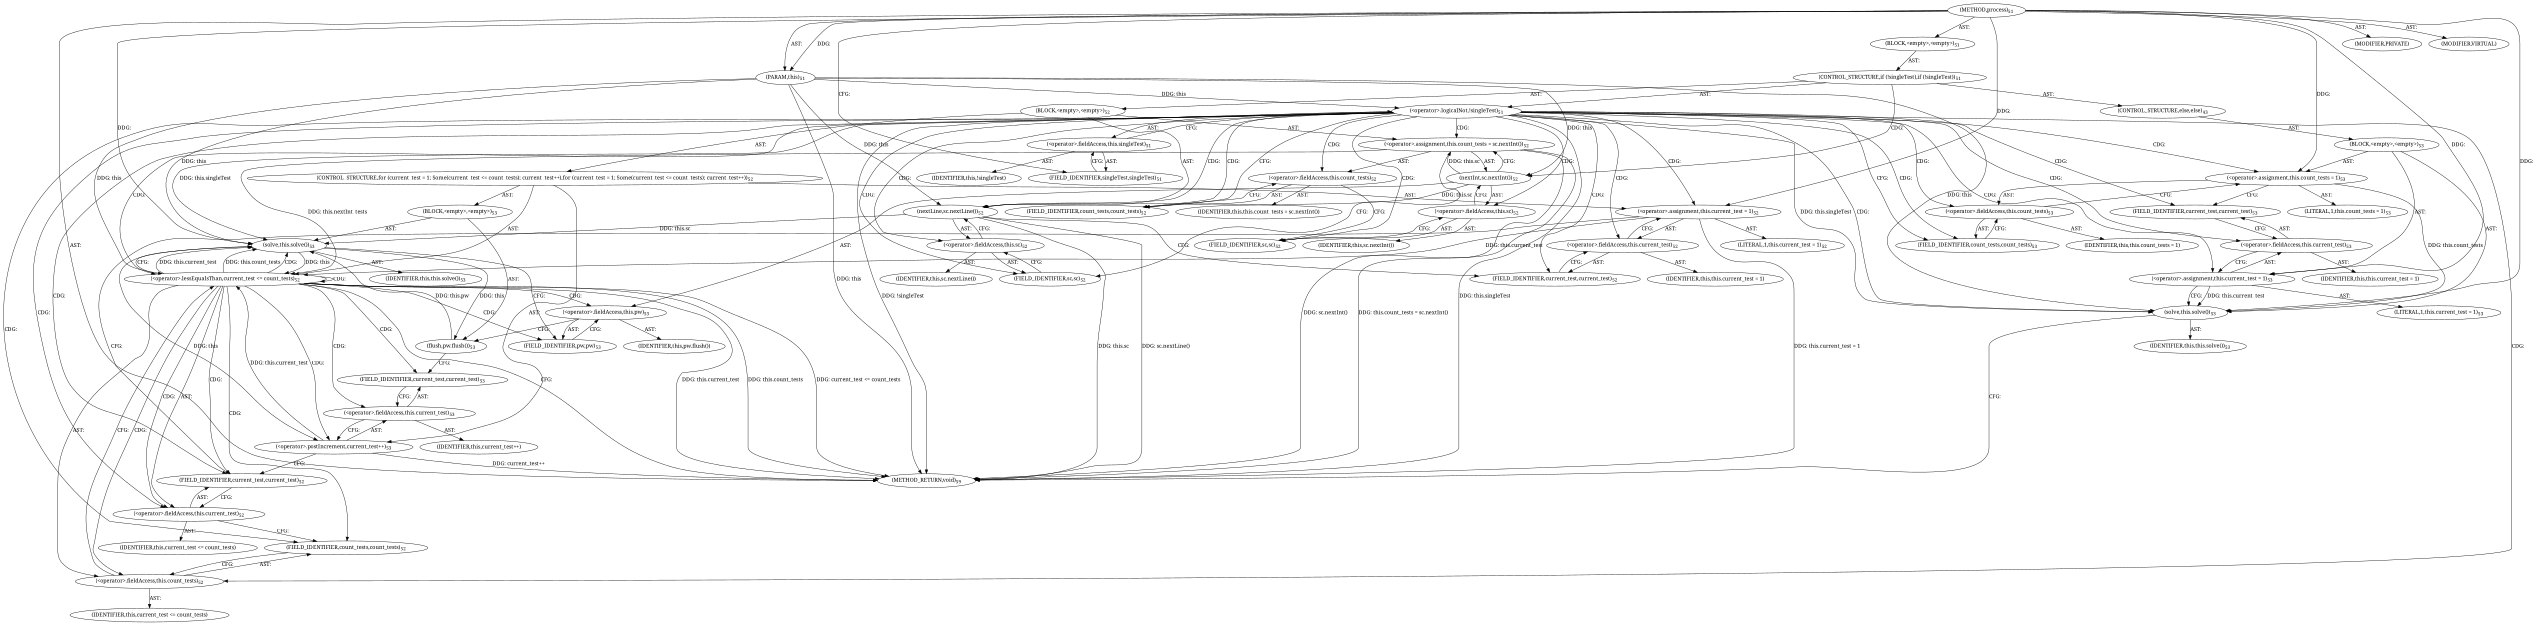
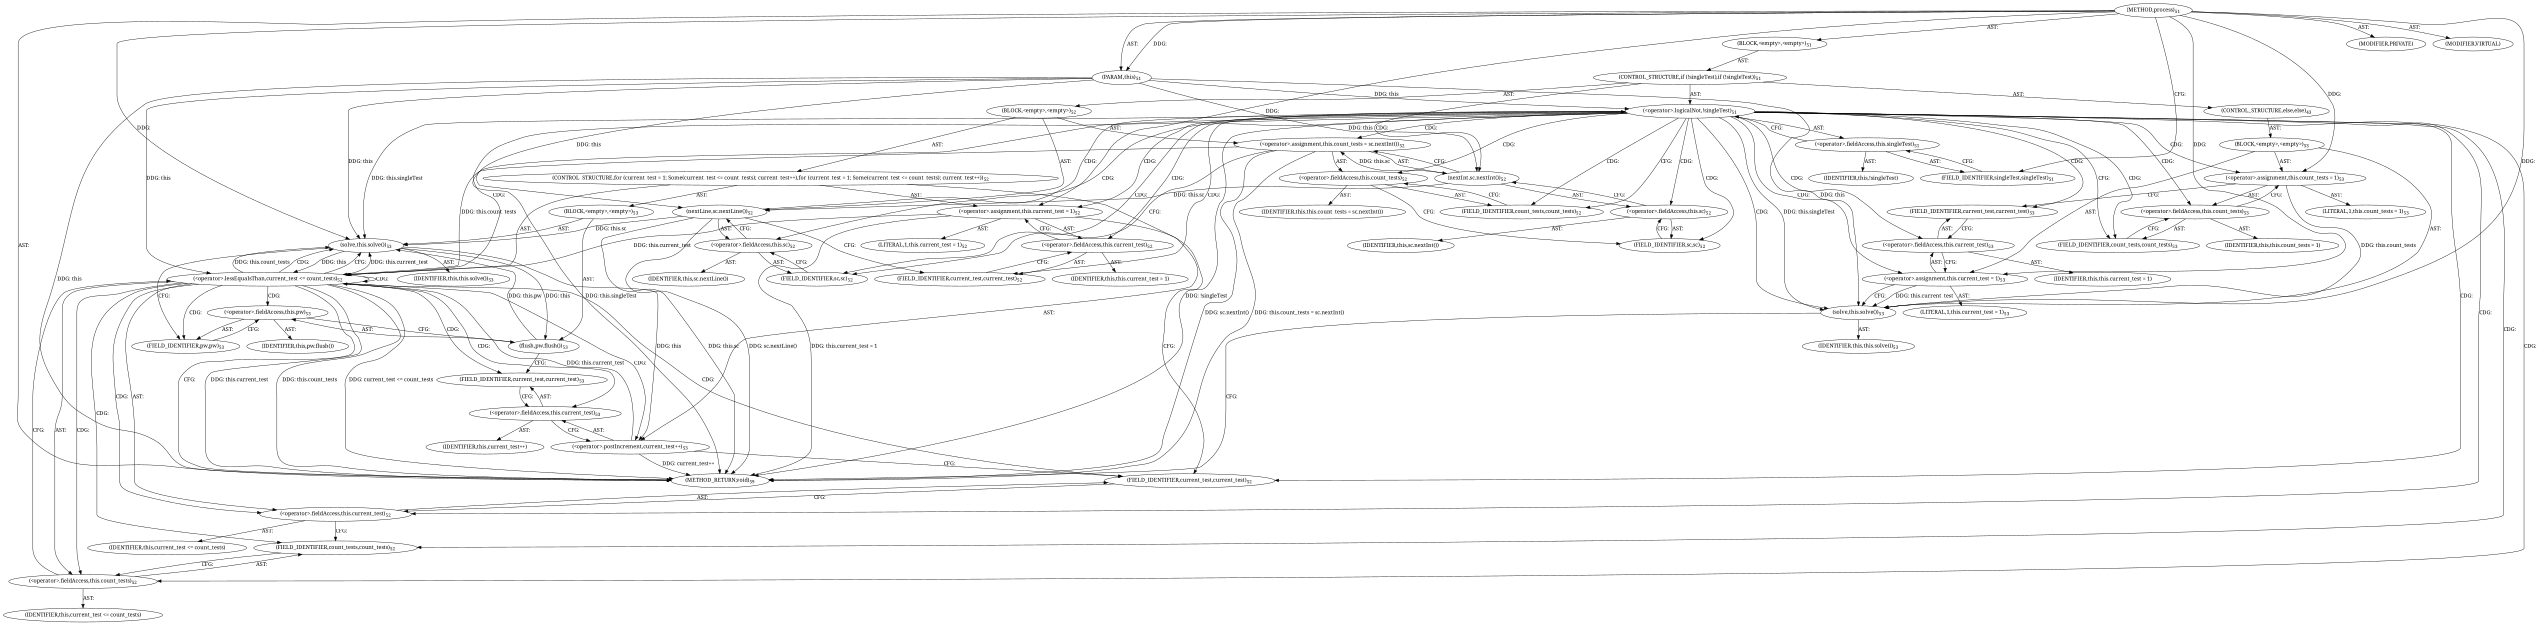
(1200, 176) -> (1108, 128)
(1034, 194) -> (410, 336)
(338, 212) -> (489, 212)
